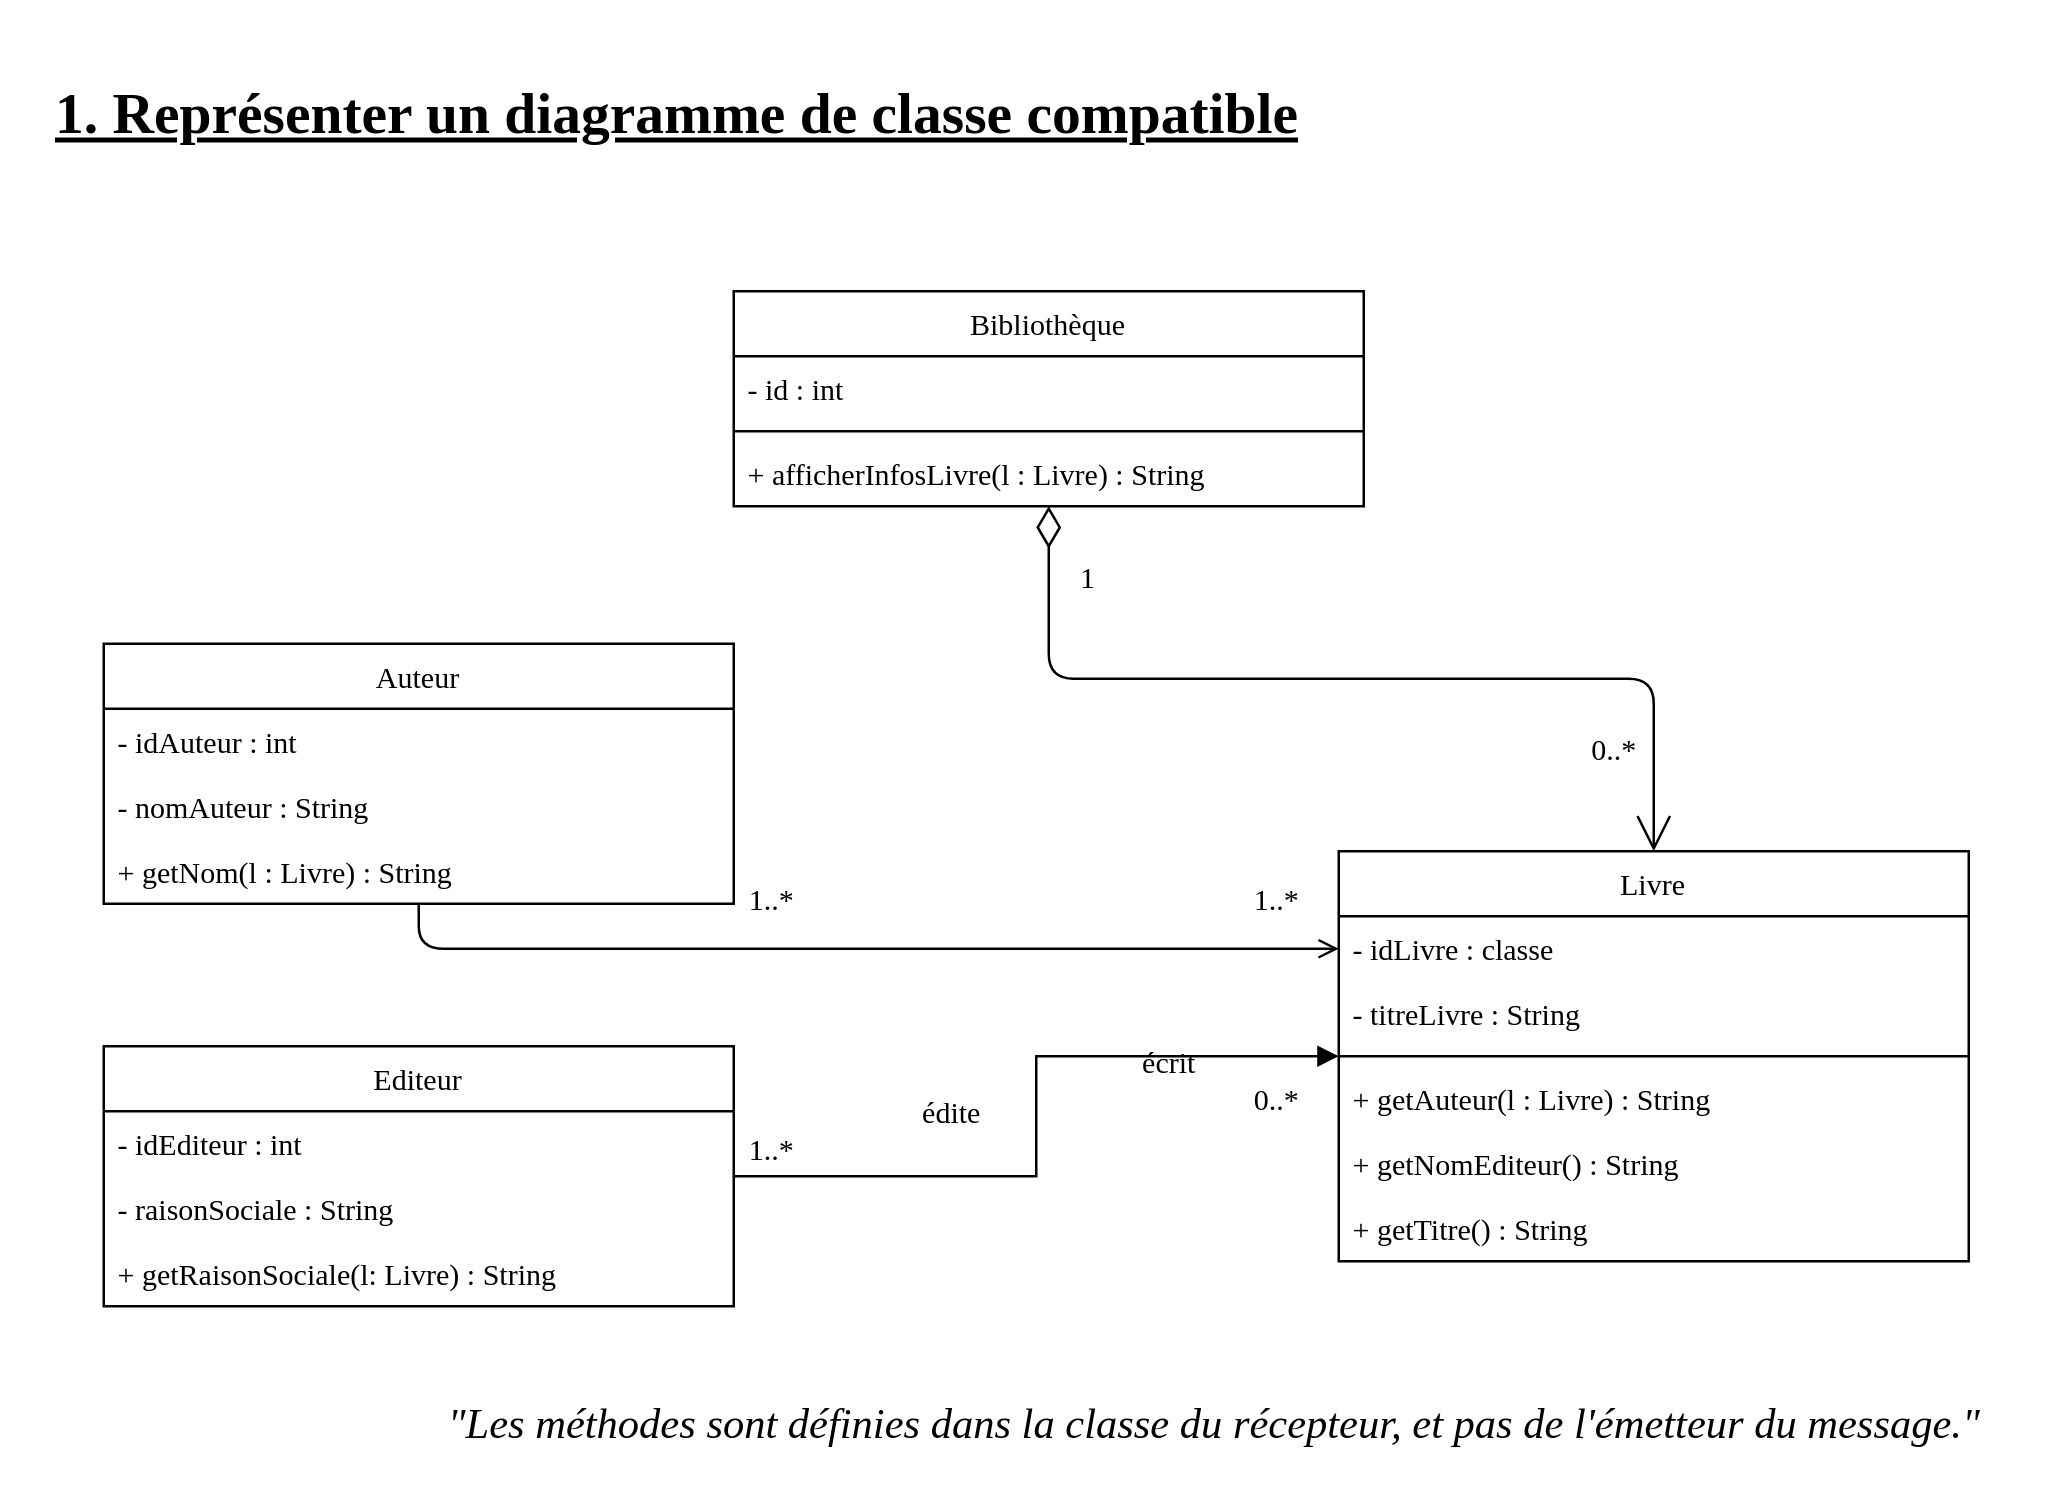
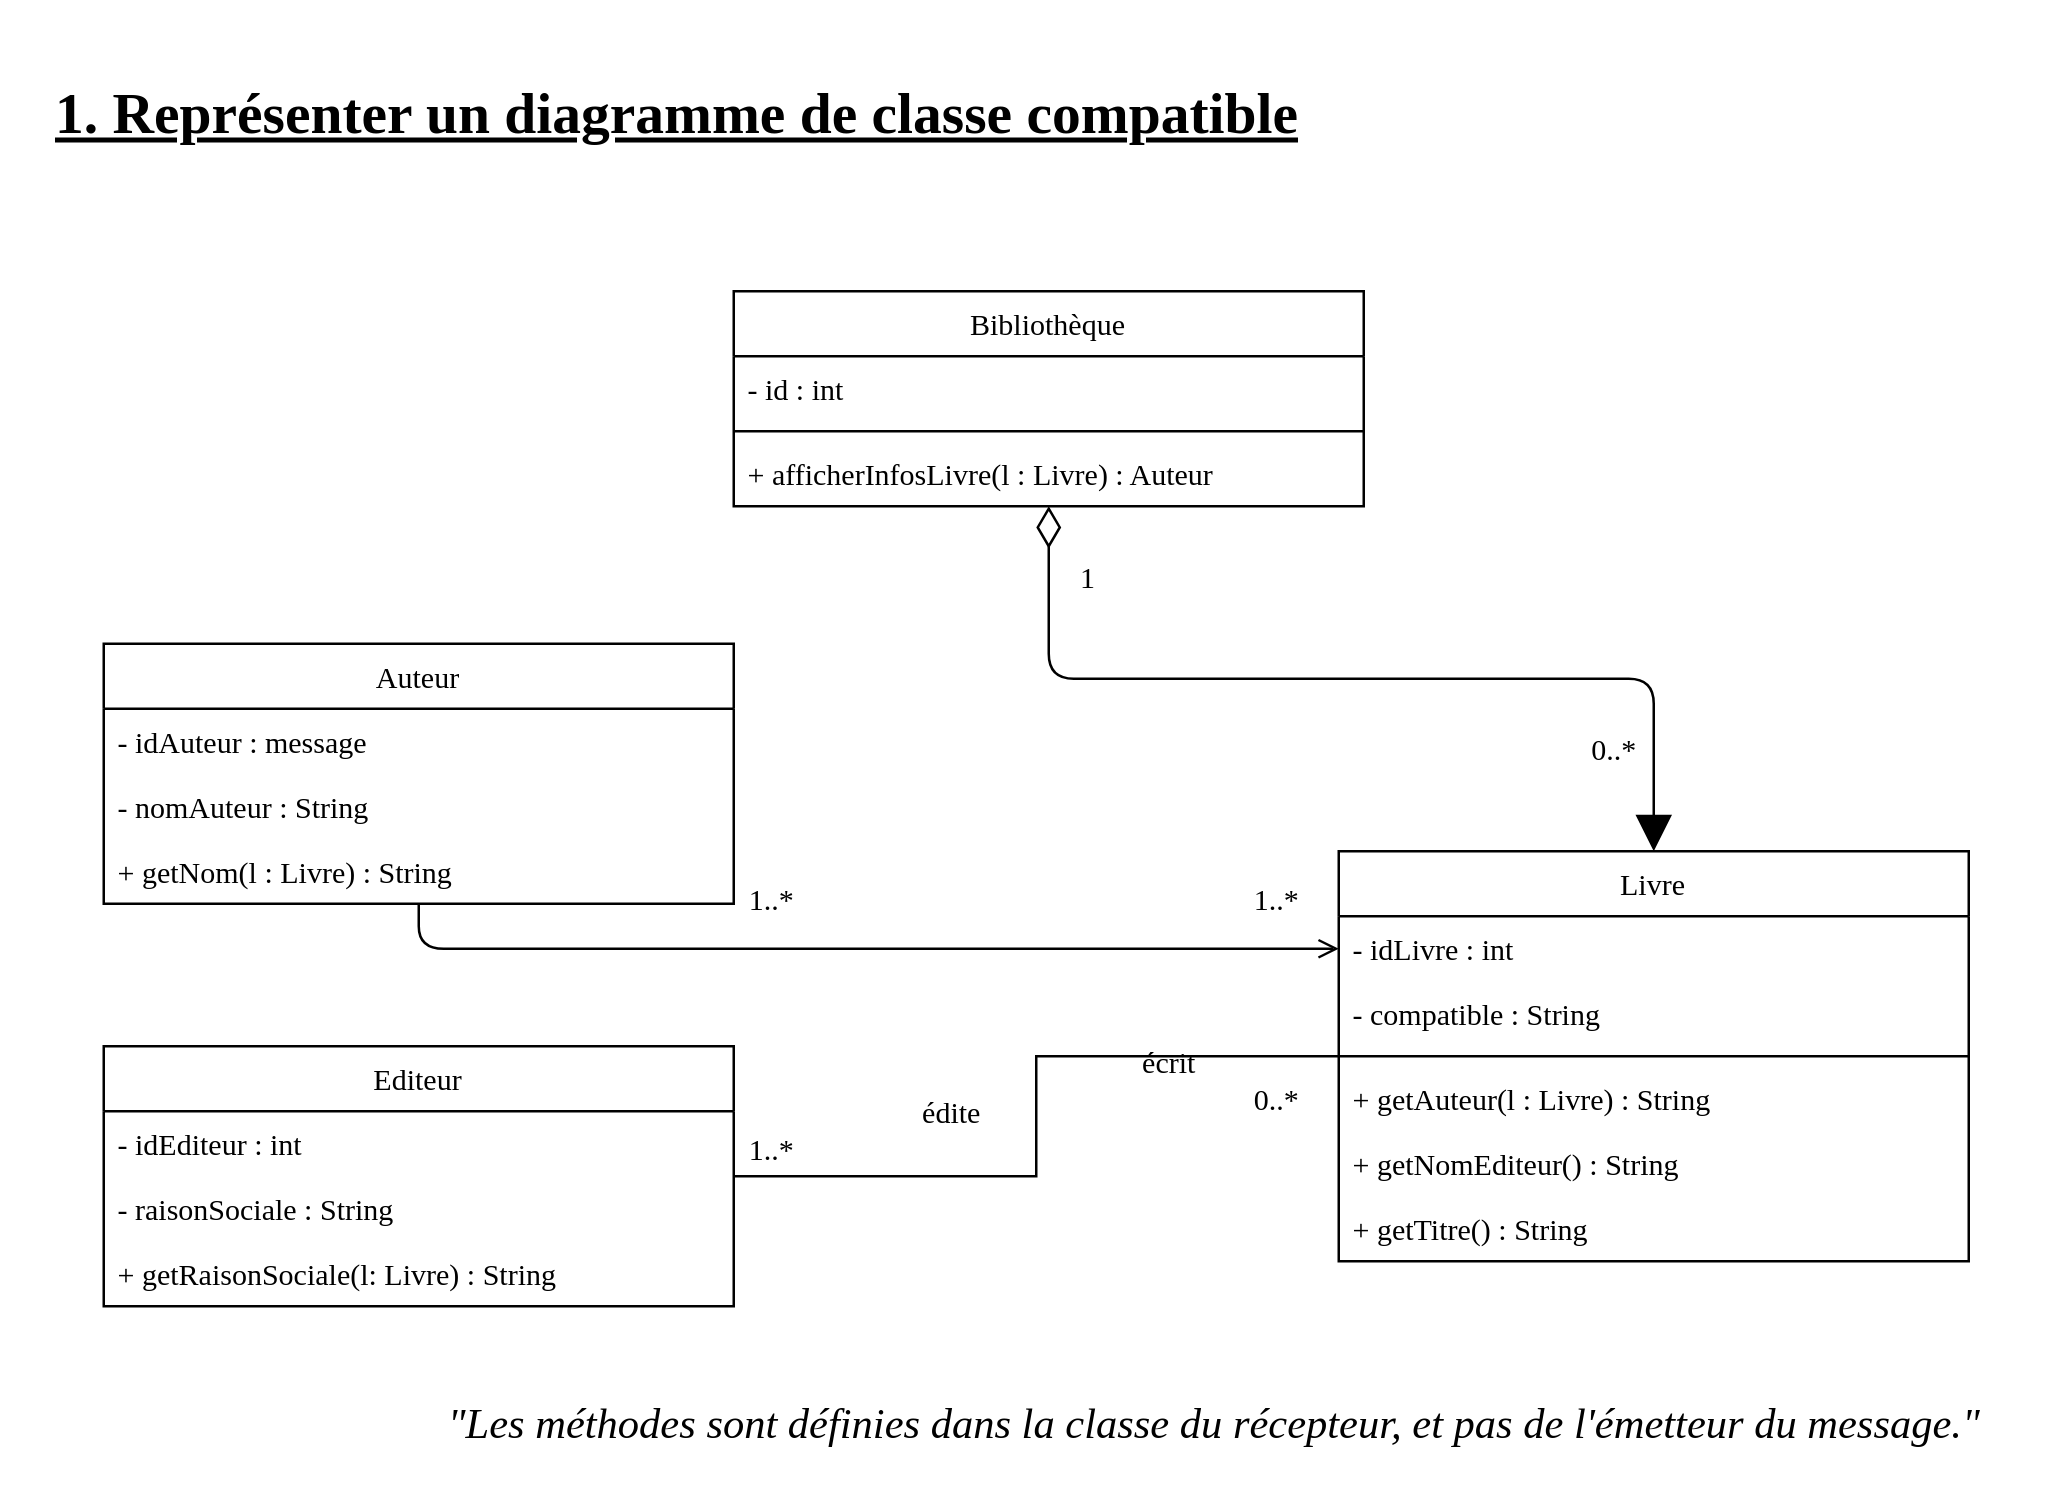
(1037, 475) -> (1041, 475)
(229, 743) -> (266, 743)
(1654, 828) -> (1654, 814)
(1476, 950) -> (1451, 950)
(1502, 1015) -> (1502, 1015)
(1316, 1056) -> (1325, 1056)
